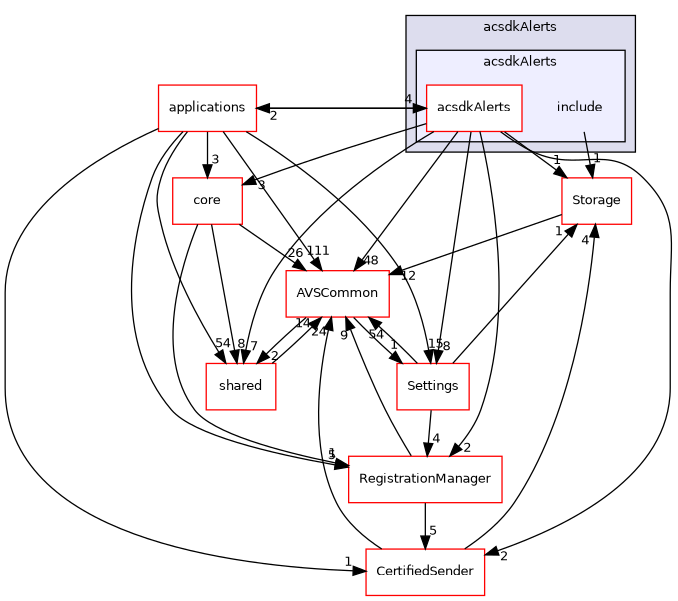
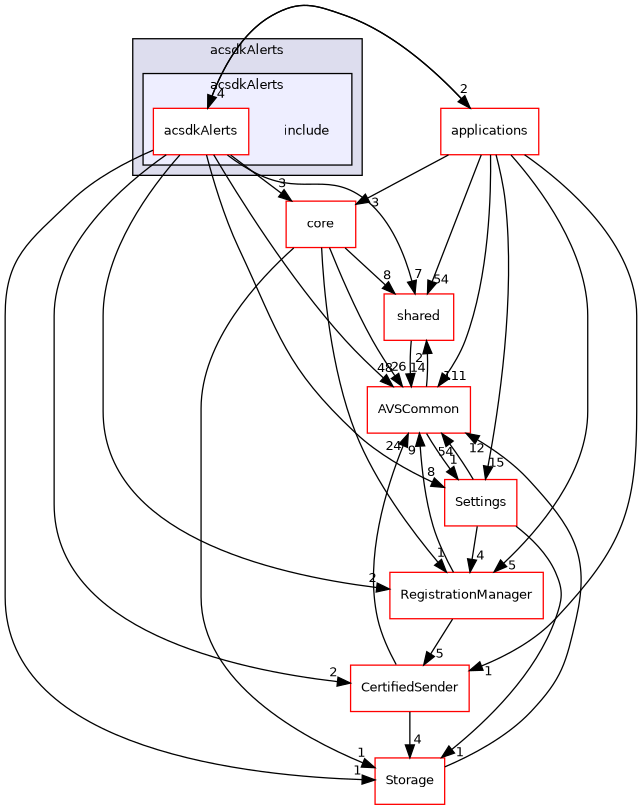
(587, 148) -> (201, 530)
